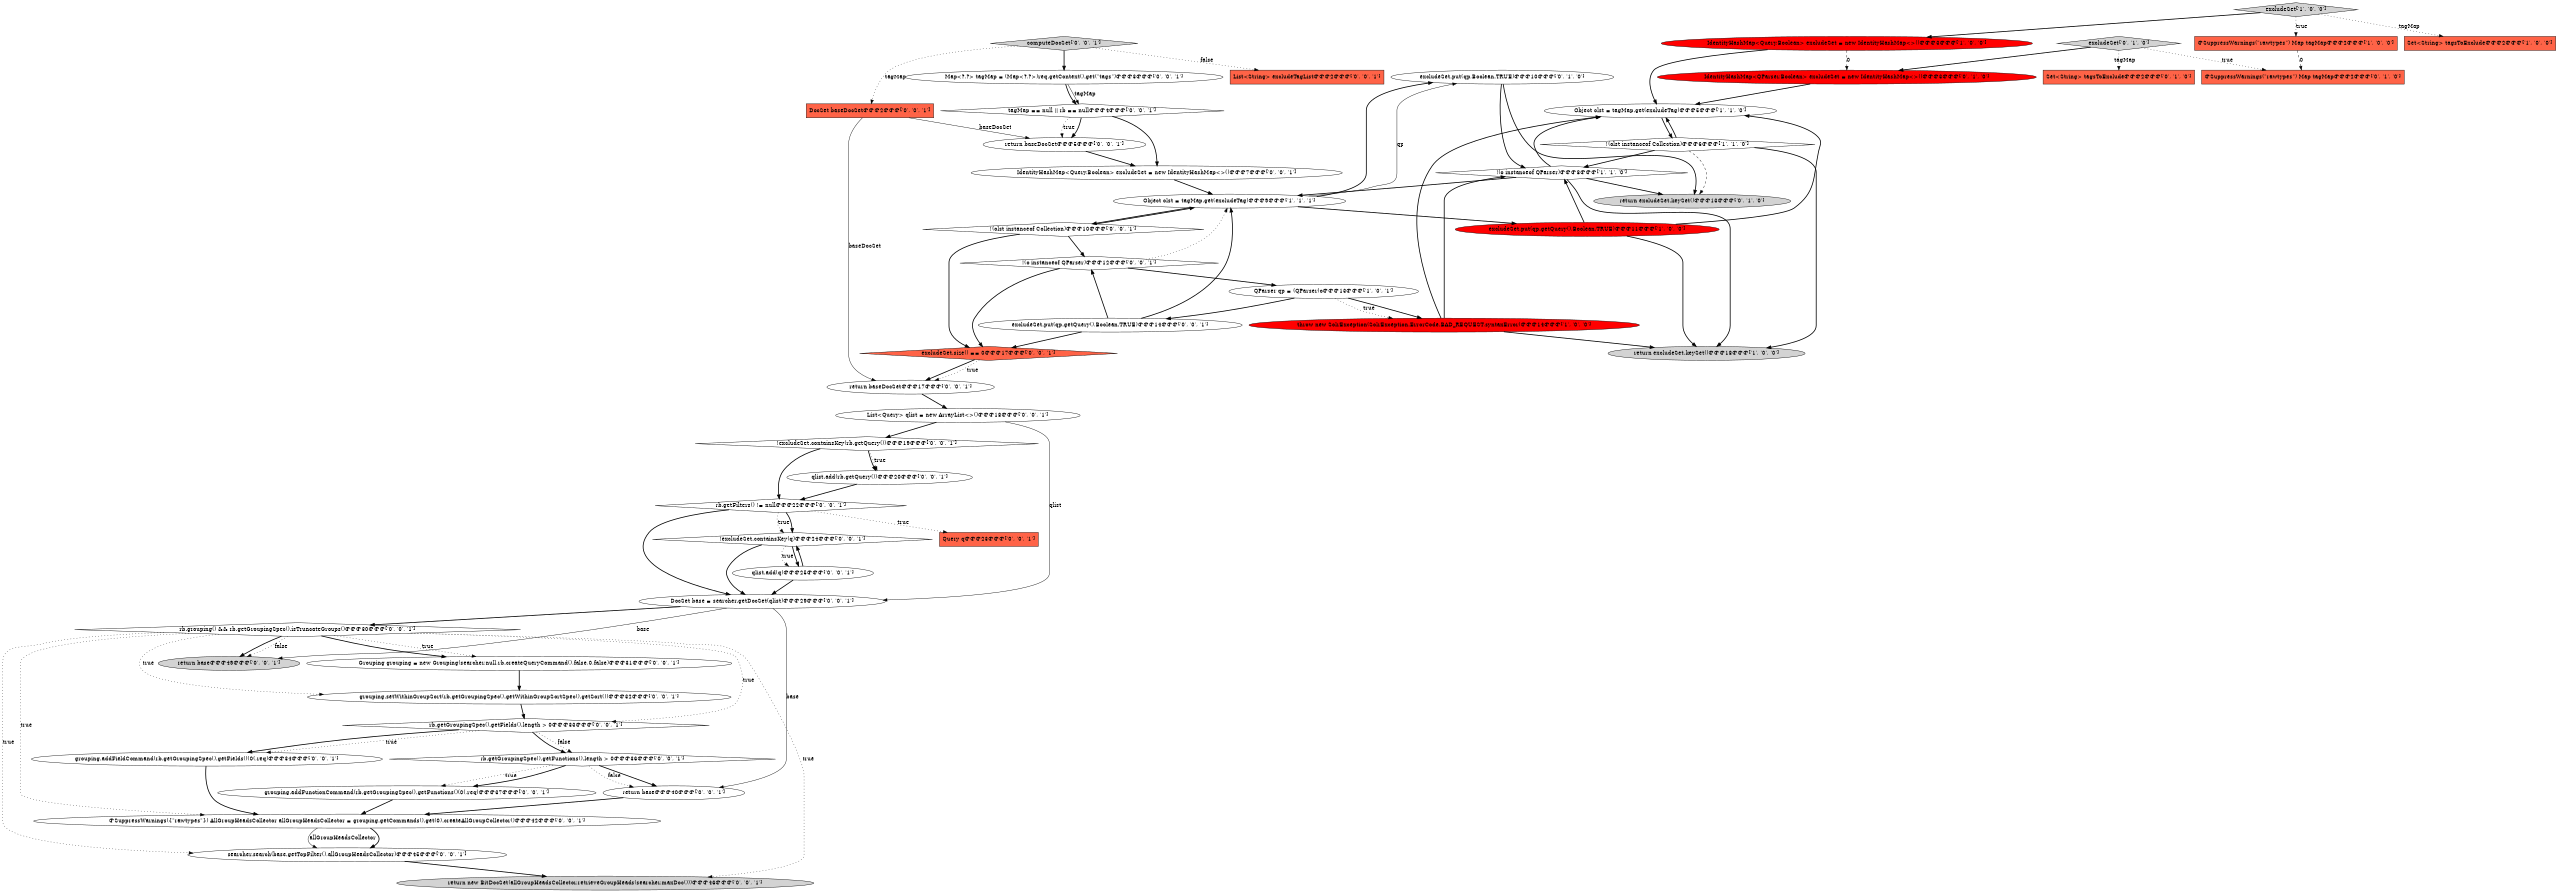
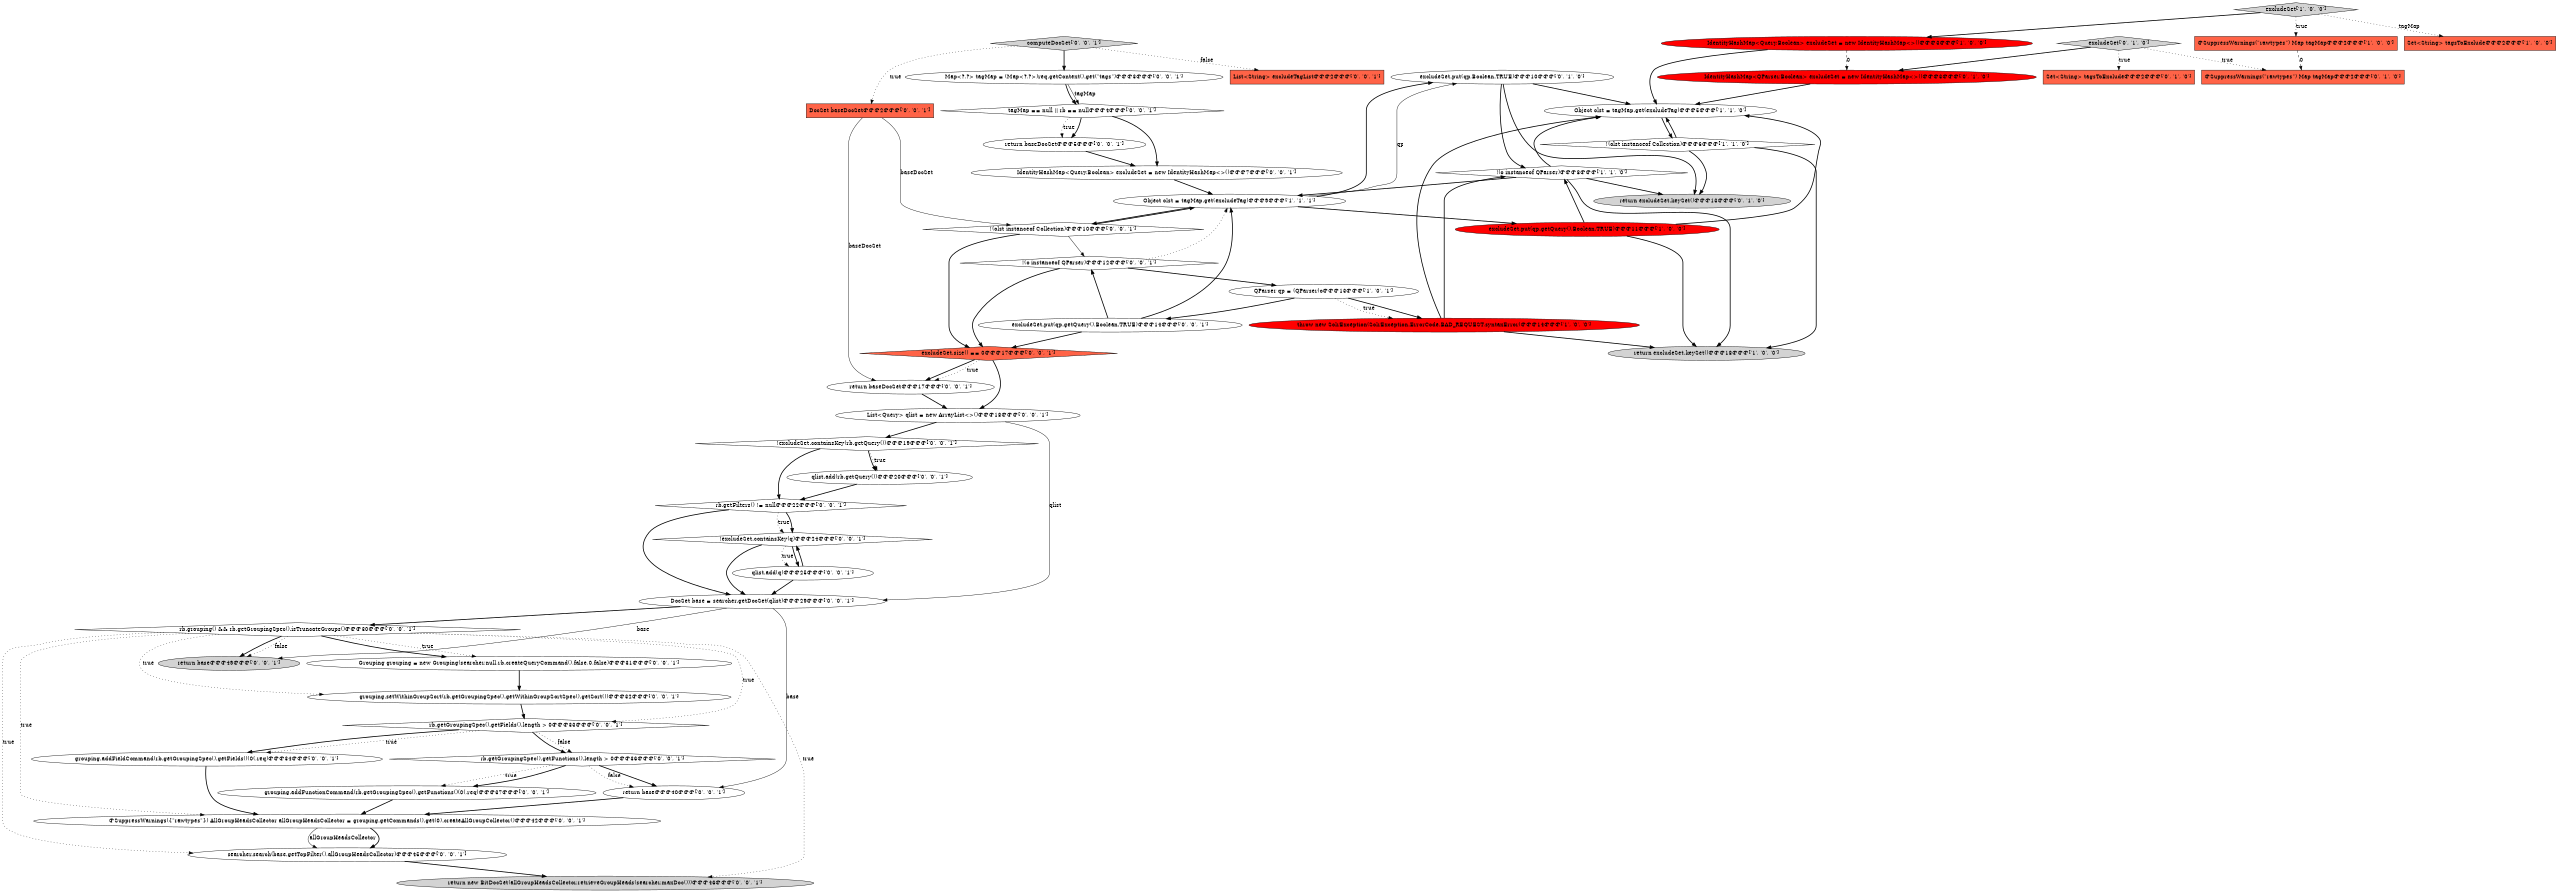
(2125, 60) -> (2125, 60)
(896, 77) -> (896, 77)
none -> (1579, 94)
(967, 128) -> (908, 208)
(1618, 159) -> none
(1705, 168) -> (1705, 168)
(1075, 245) -> (1075, 245)
none -> (1000, 386)
(989, 539) -> none
